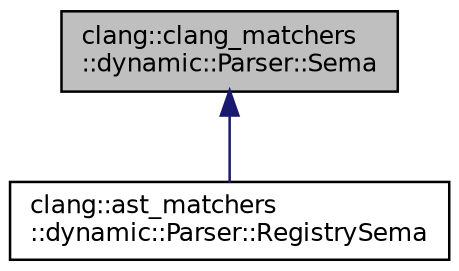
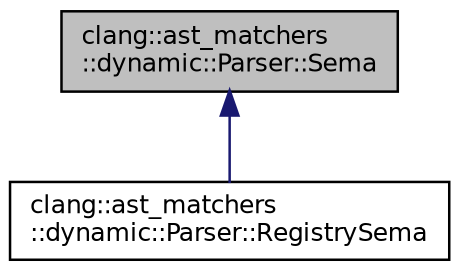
(230, 51) -> (230, 51)
